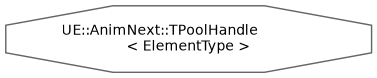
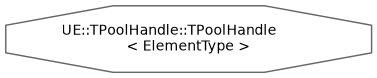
(189, 39) -> (189, 39)
